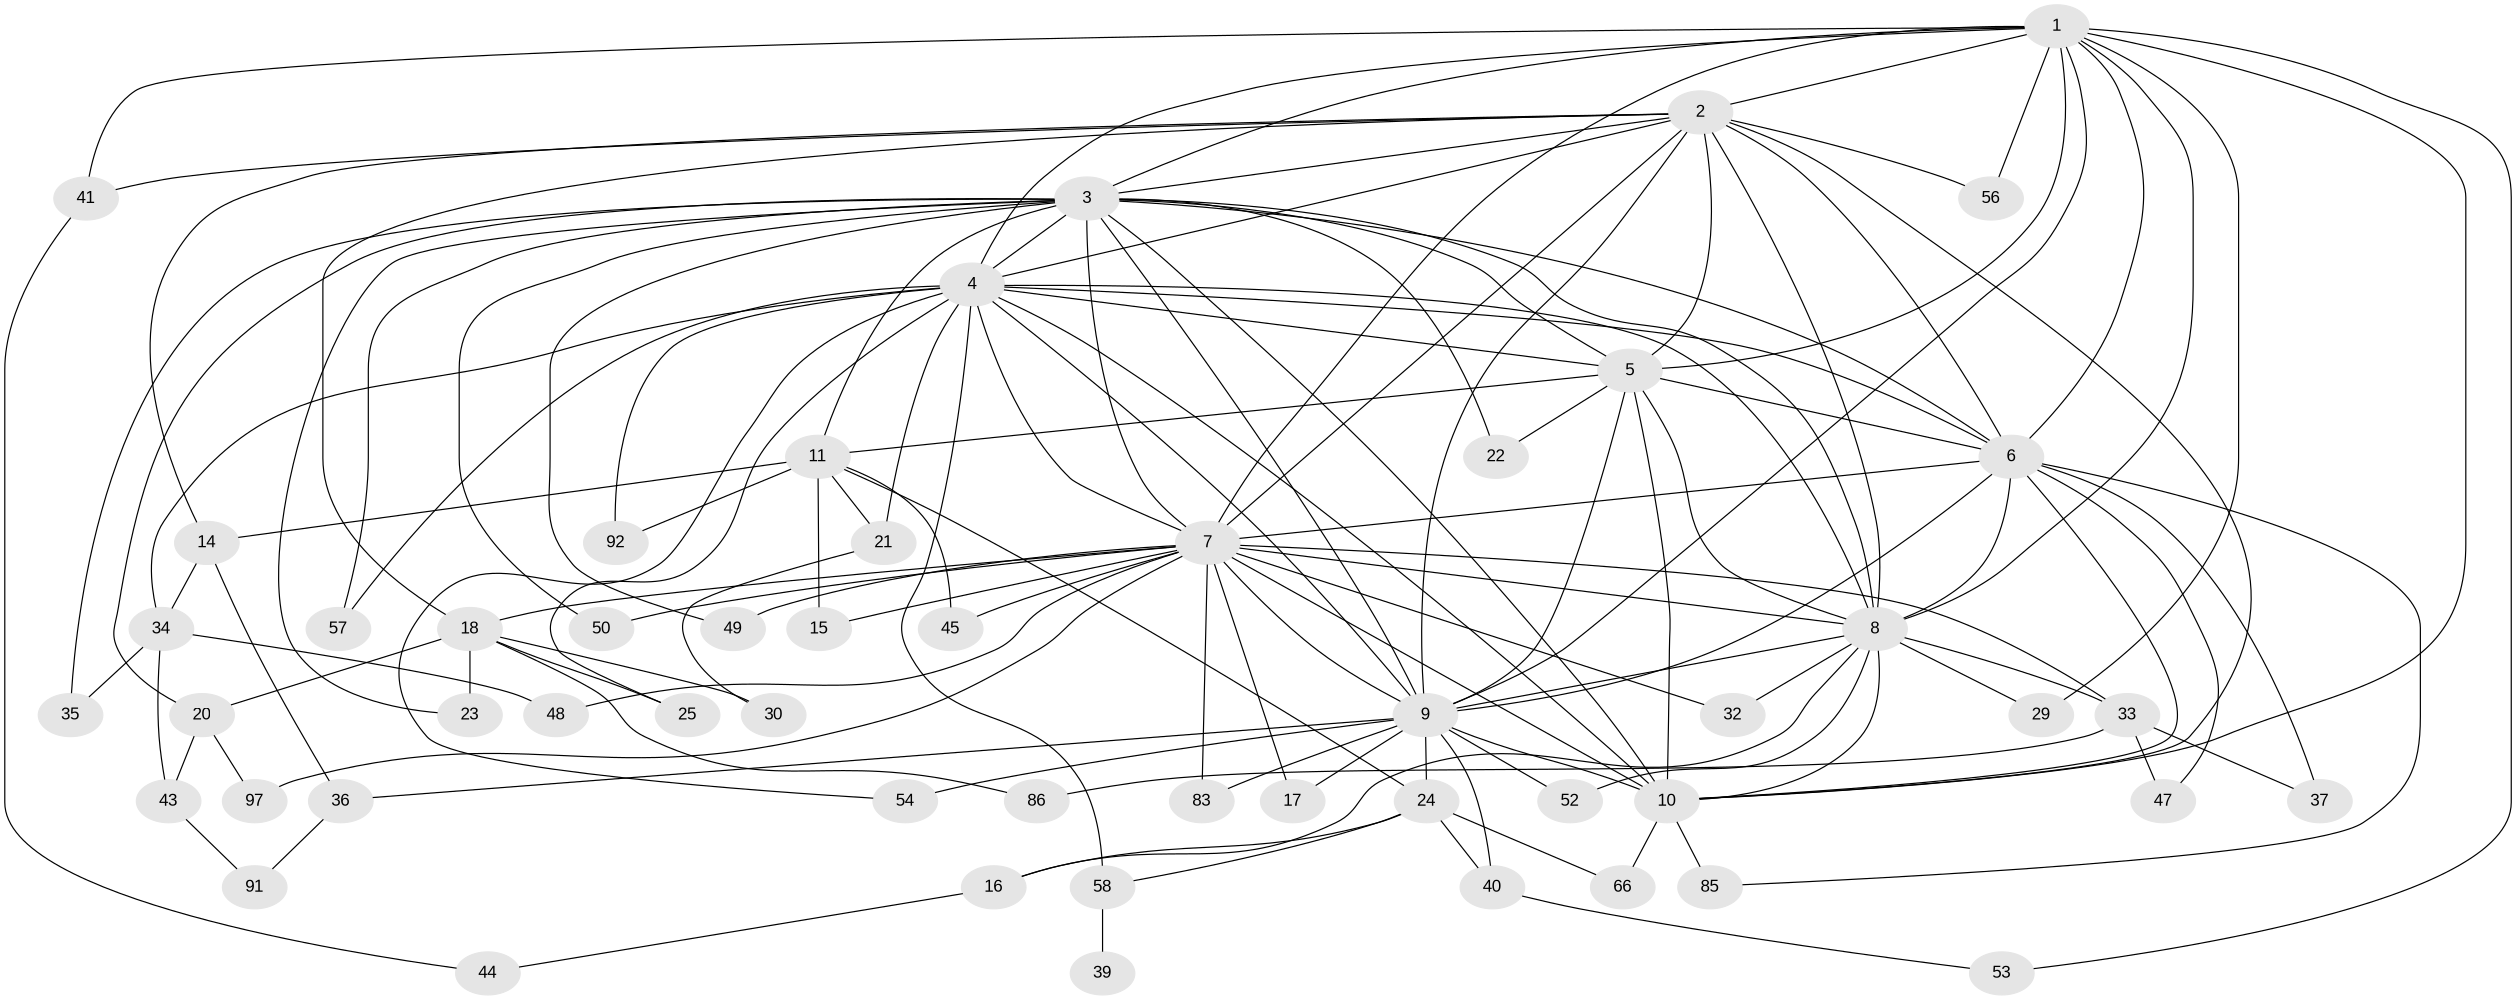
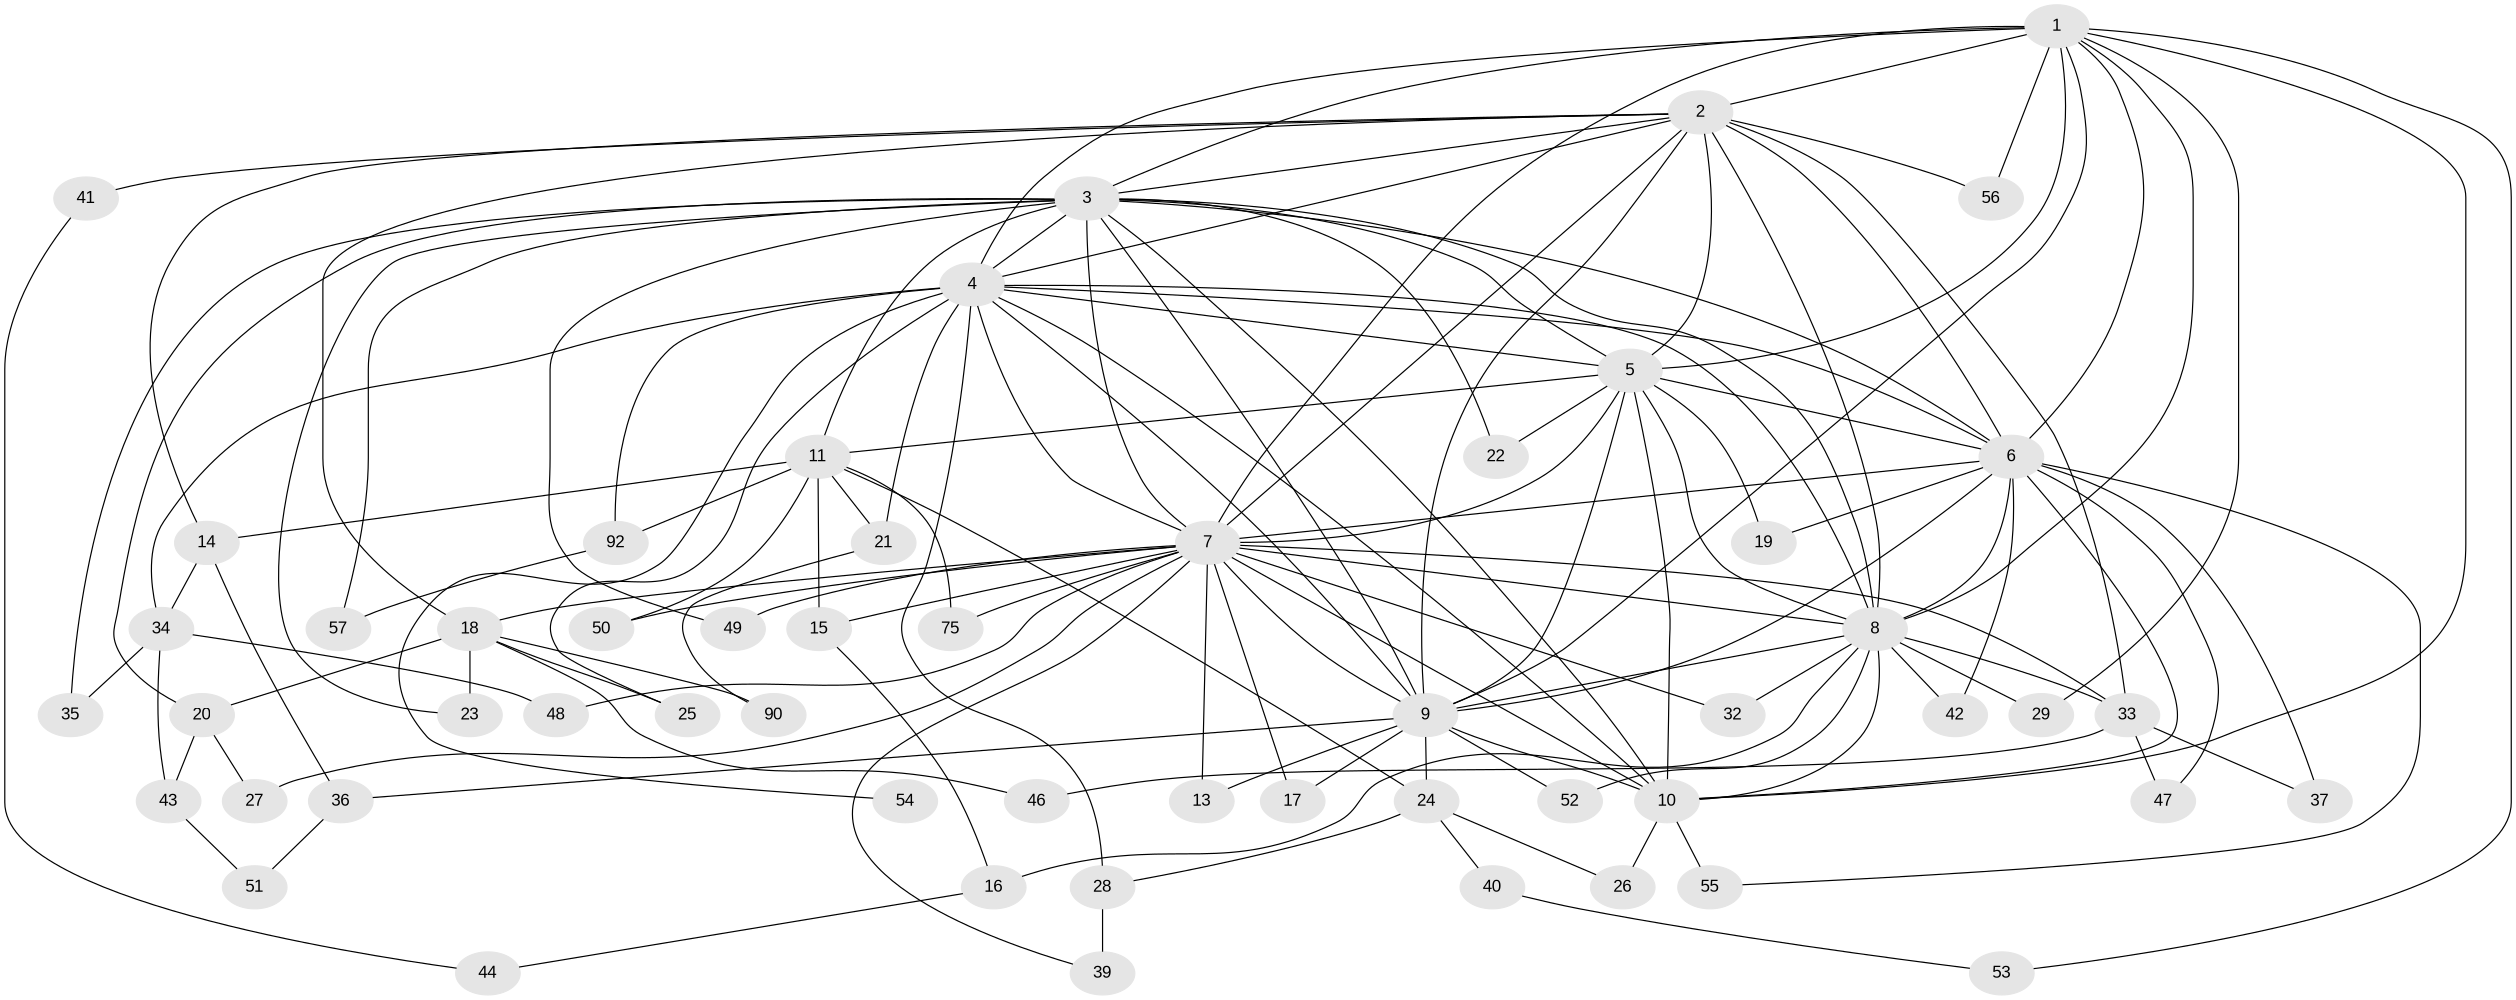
(1029, 39) -> none
(589, 268) -> (737, 570)
(603, 368) -> (430, 594)
none -> (1482, 504)
none -> (1764, 543)
(2243, 559) -> (1998, 358)
(951, 629) -> (951, 629)
(774, 715) -> (774, 715)
none -> (1955, 715)
none -> (906, 741)
(1164, 751) -> none
(1476, 796) -> none
(255, 801) -> (255, 801)
(1037, 801) -> (1037, 801)
(1202, 801) -> (1202, 801)
(1212, 847) -> (926, 747)
(255, 887) -> (255, 887)
(1103, 887) -> (1103, 887)
(1623, 887) -> (1623, 887)
(1710, 887) -> (1710, 887)
